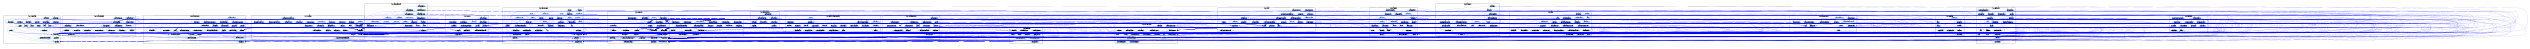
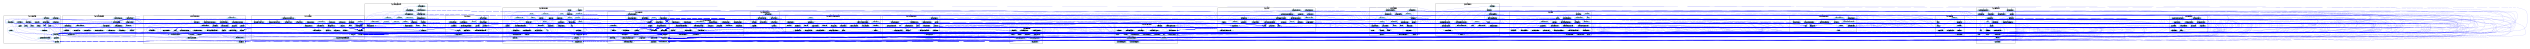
none -> (632, 14)
